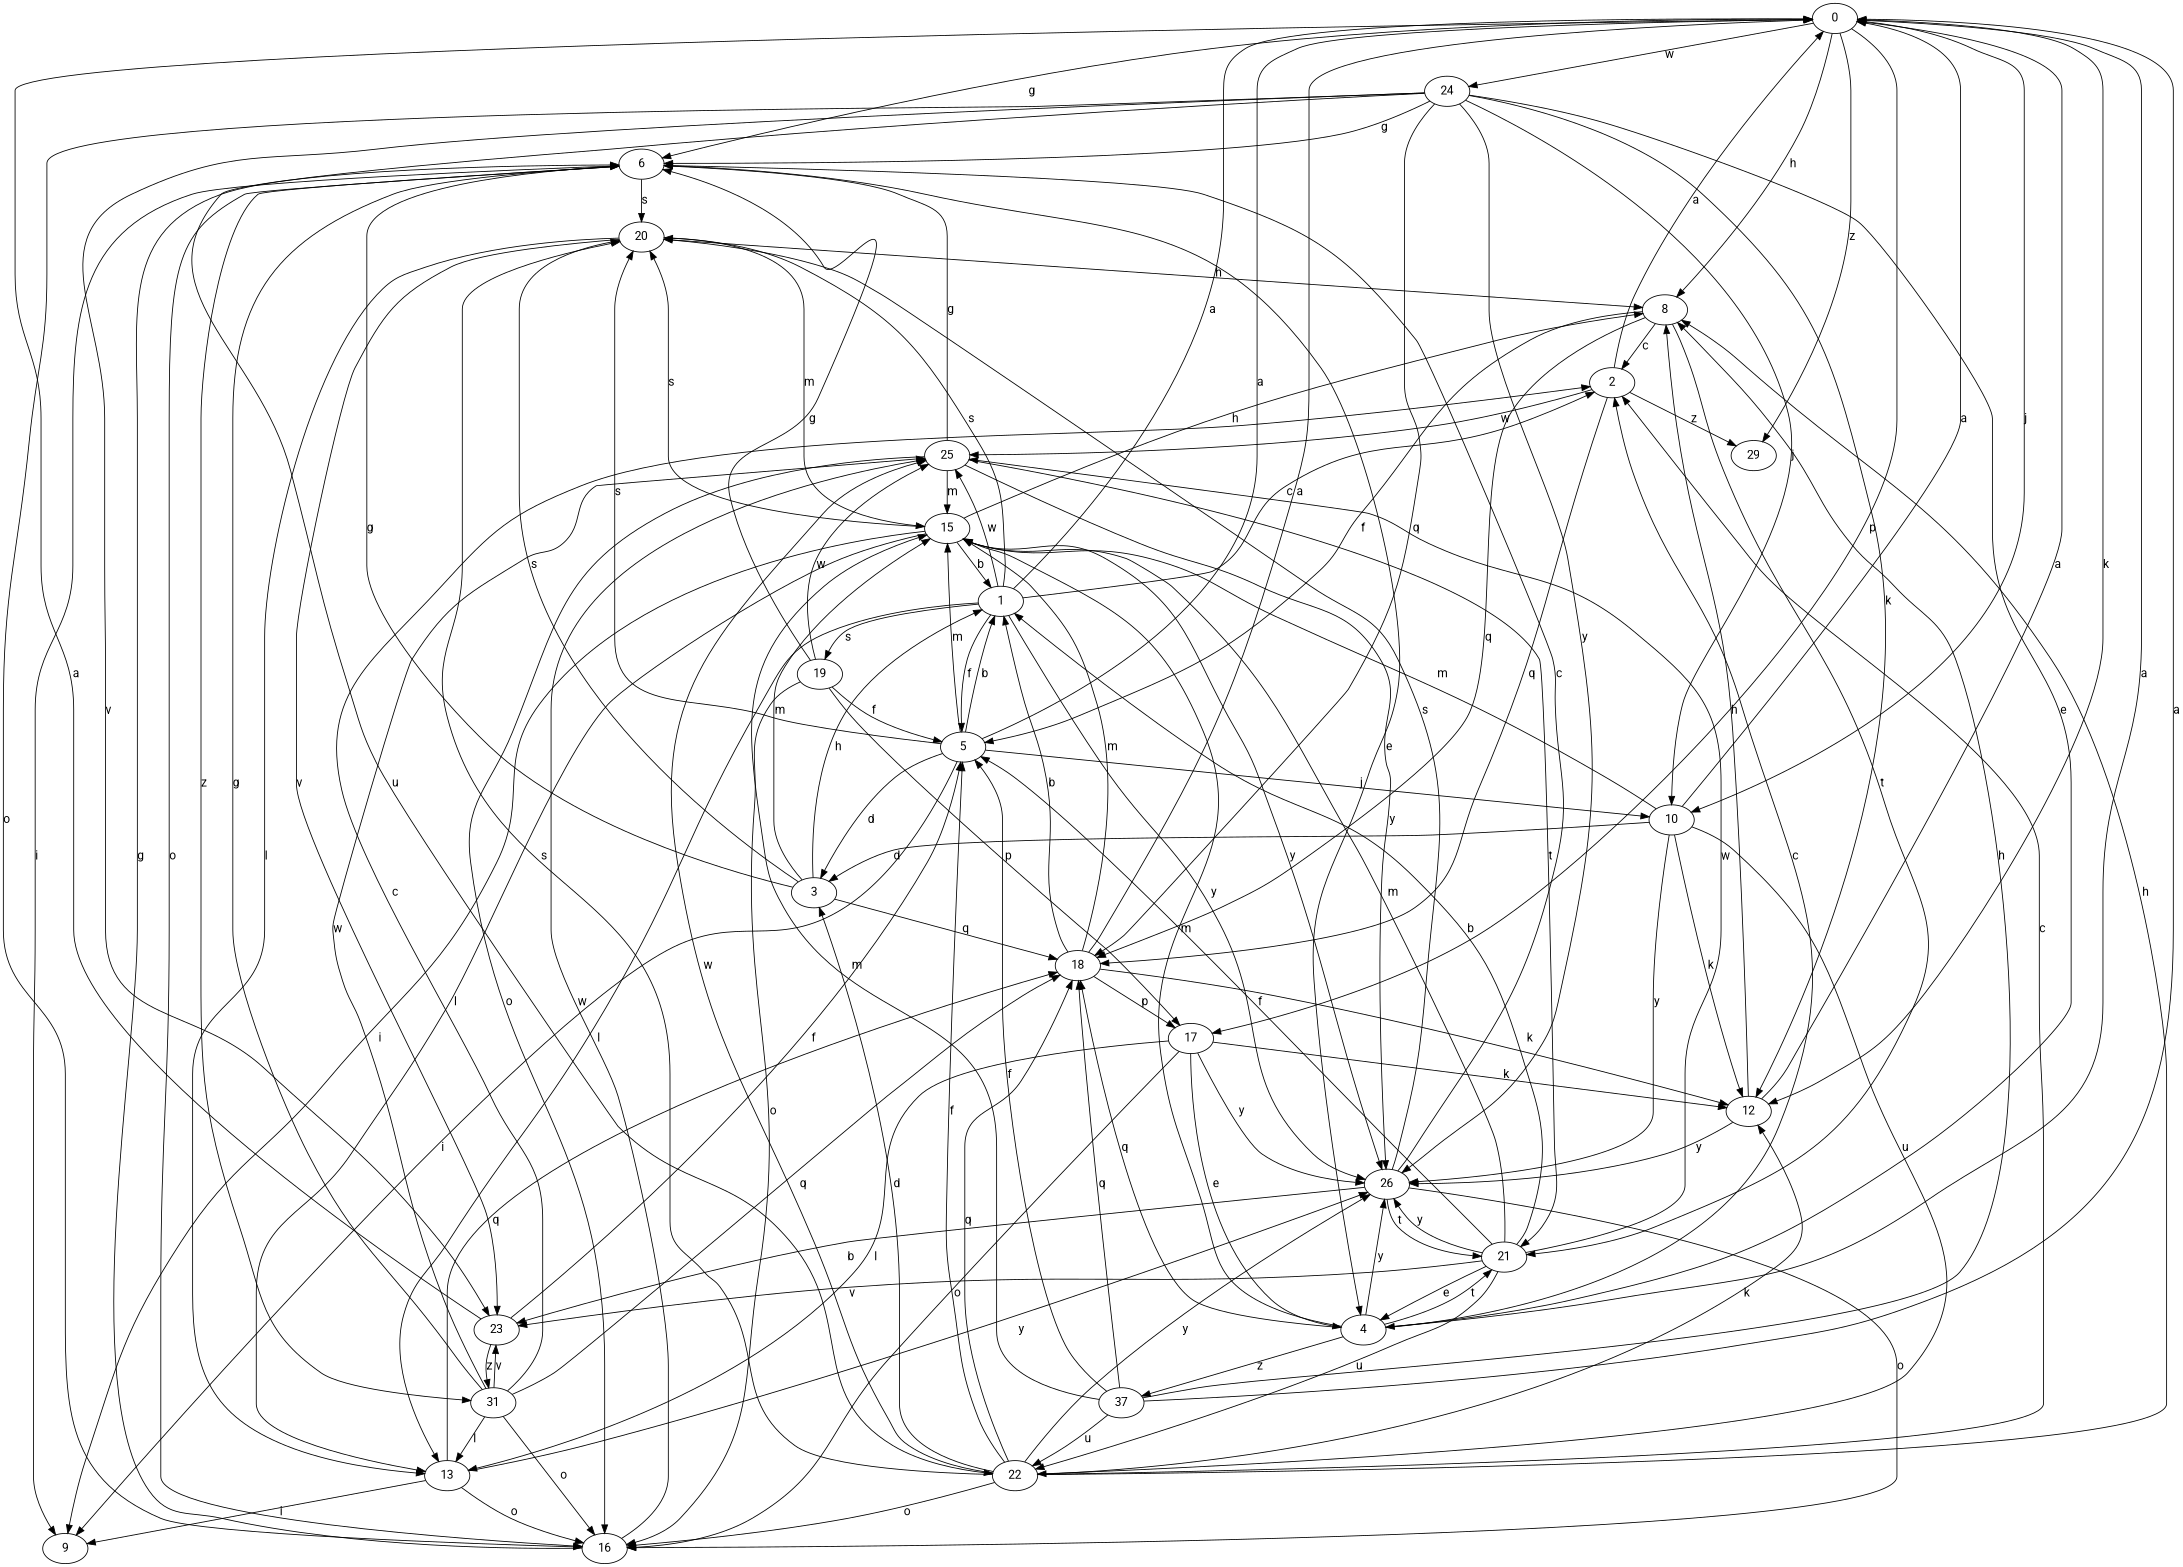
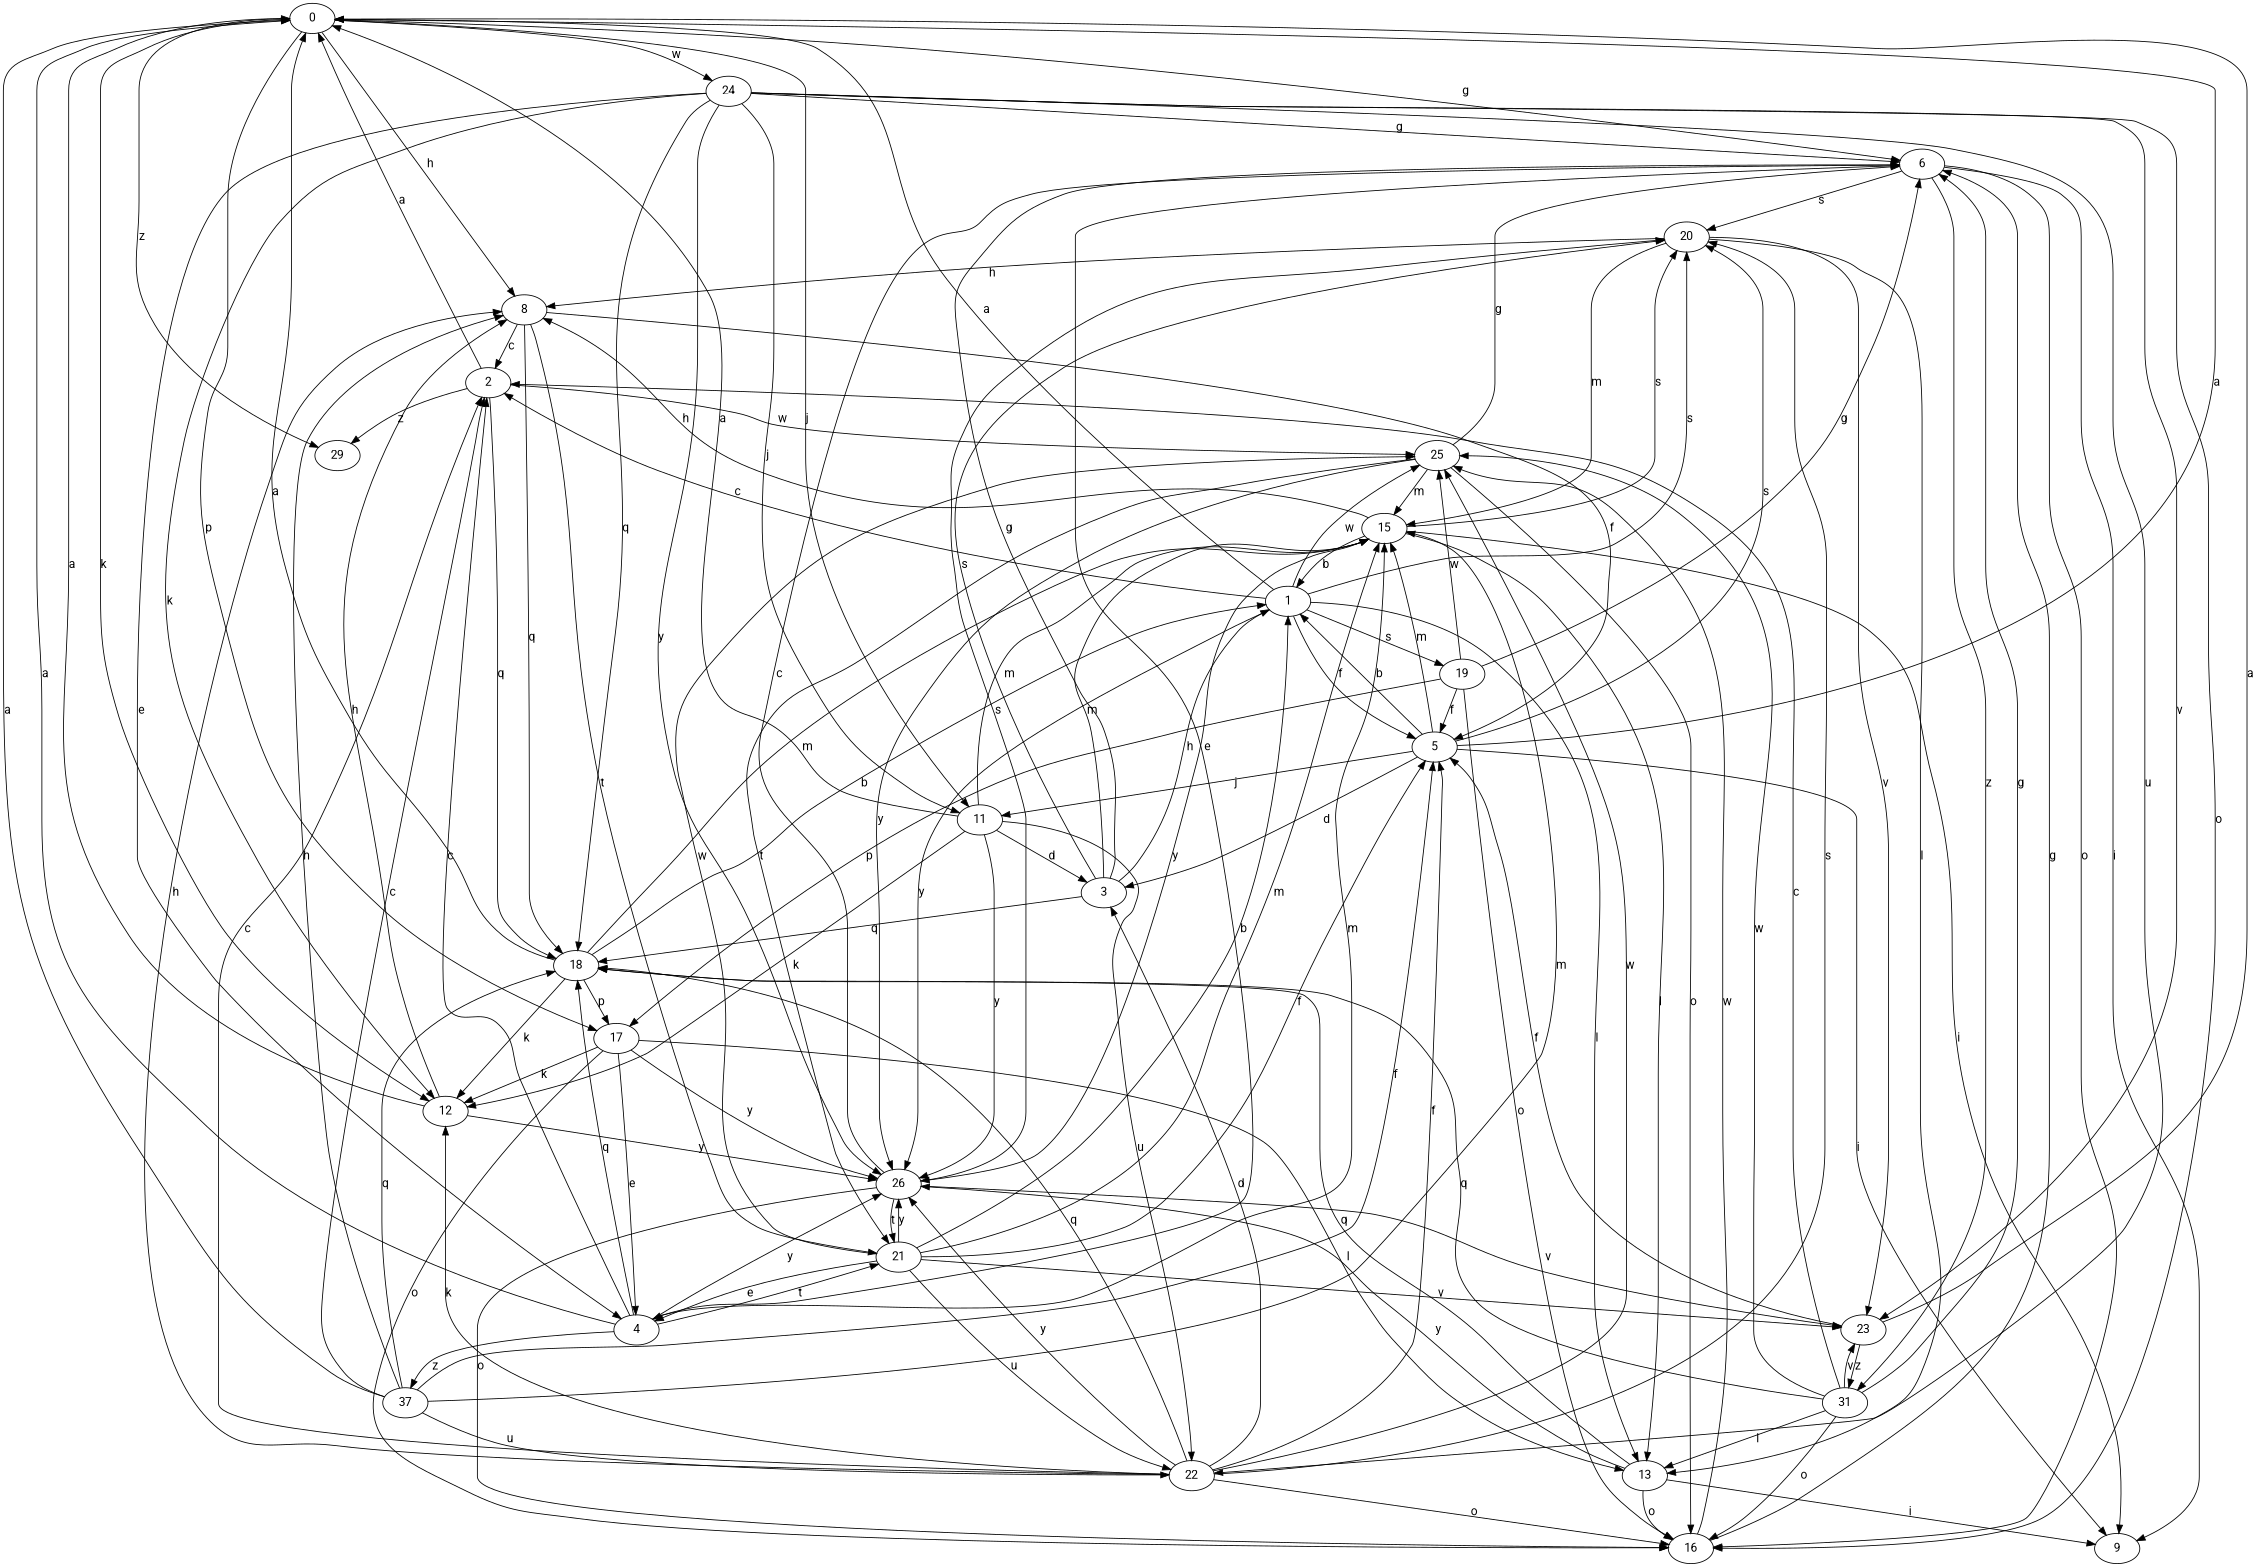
(1672, 820) -> (980, 820)
none -> (379, 939)
(851, 1257) -> (1548, 1257)
